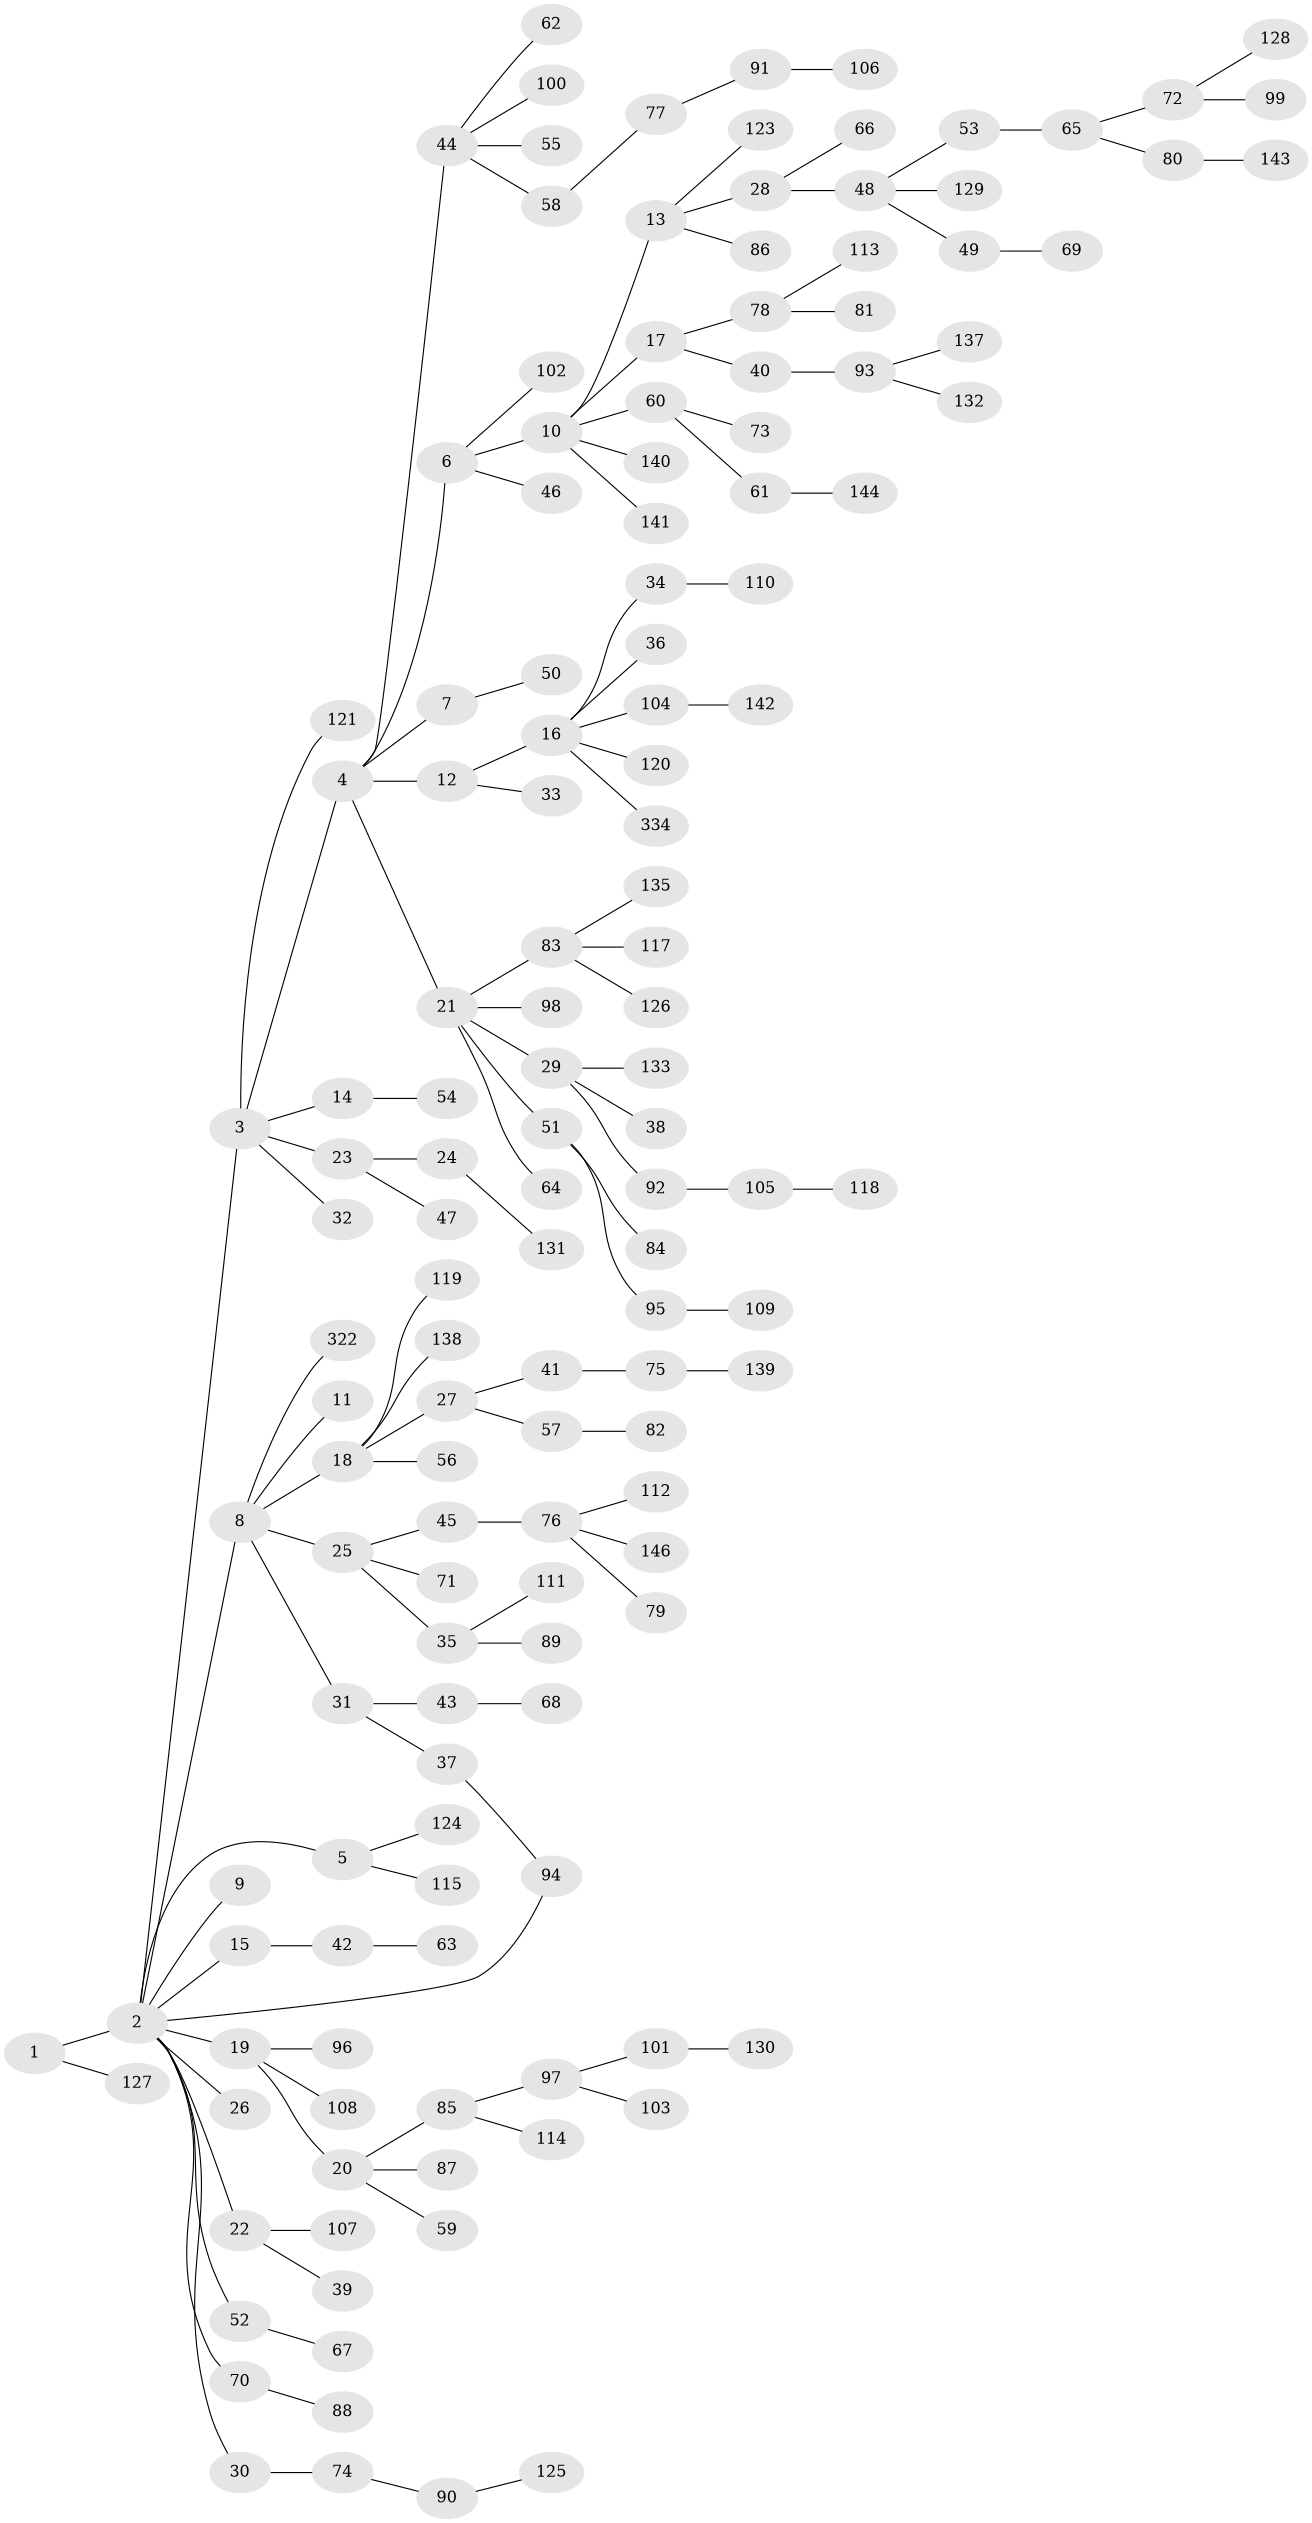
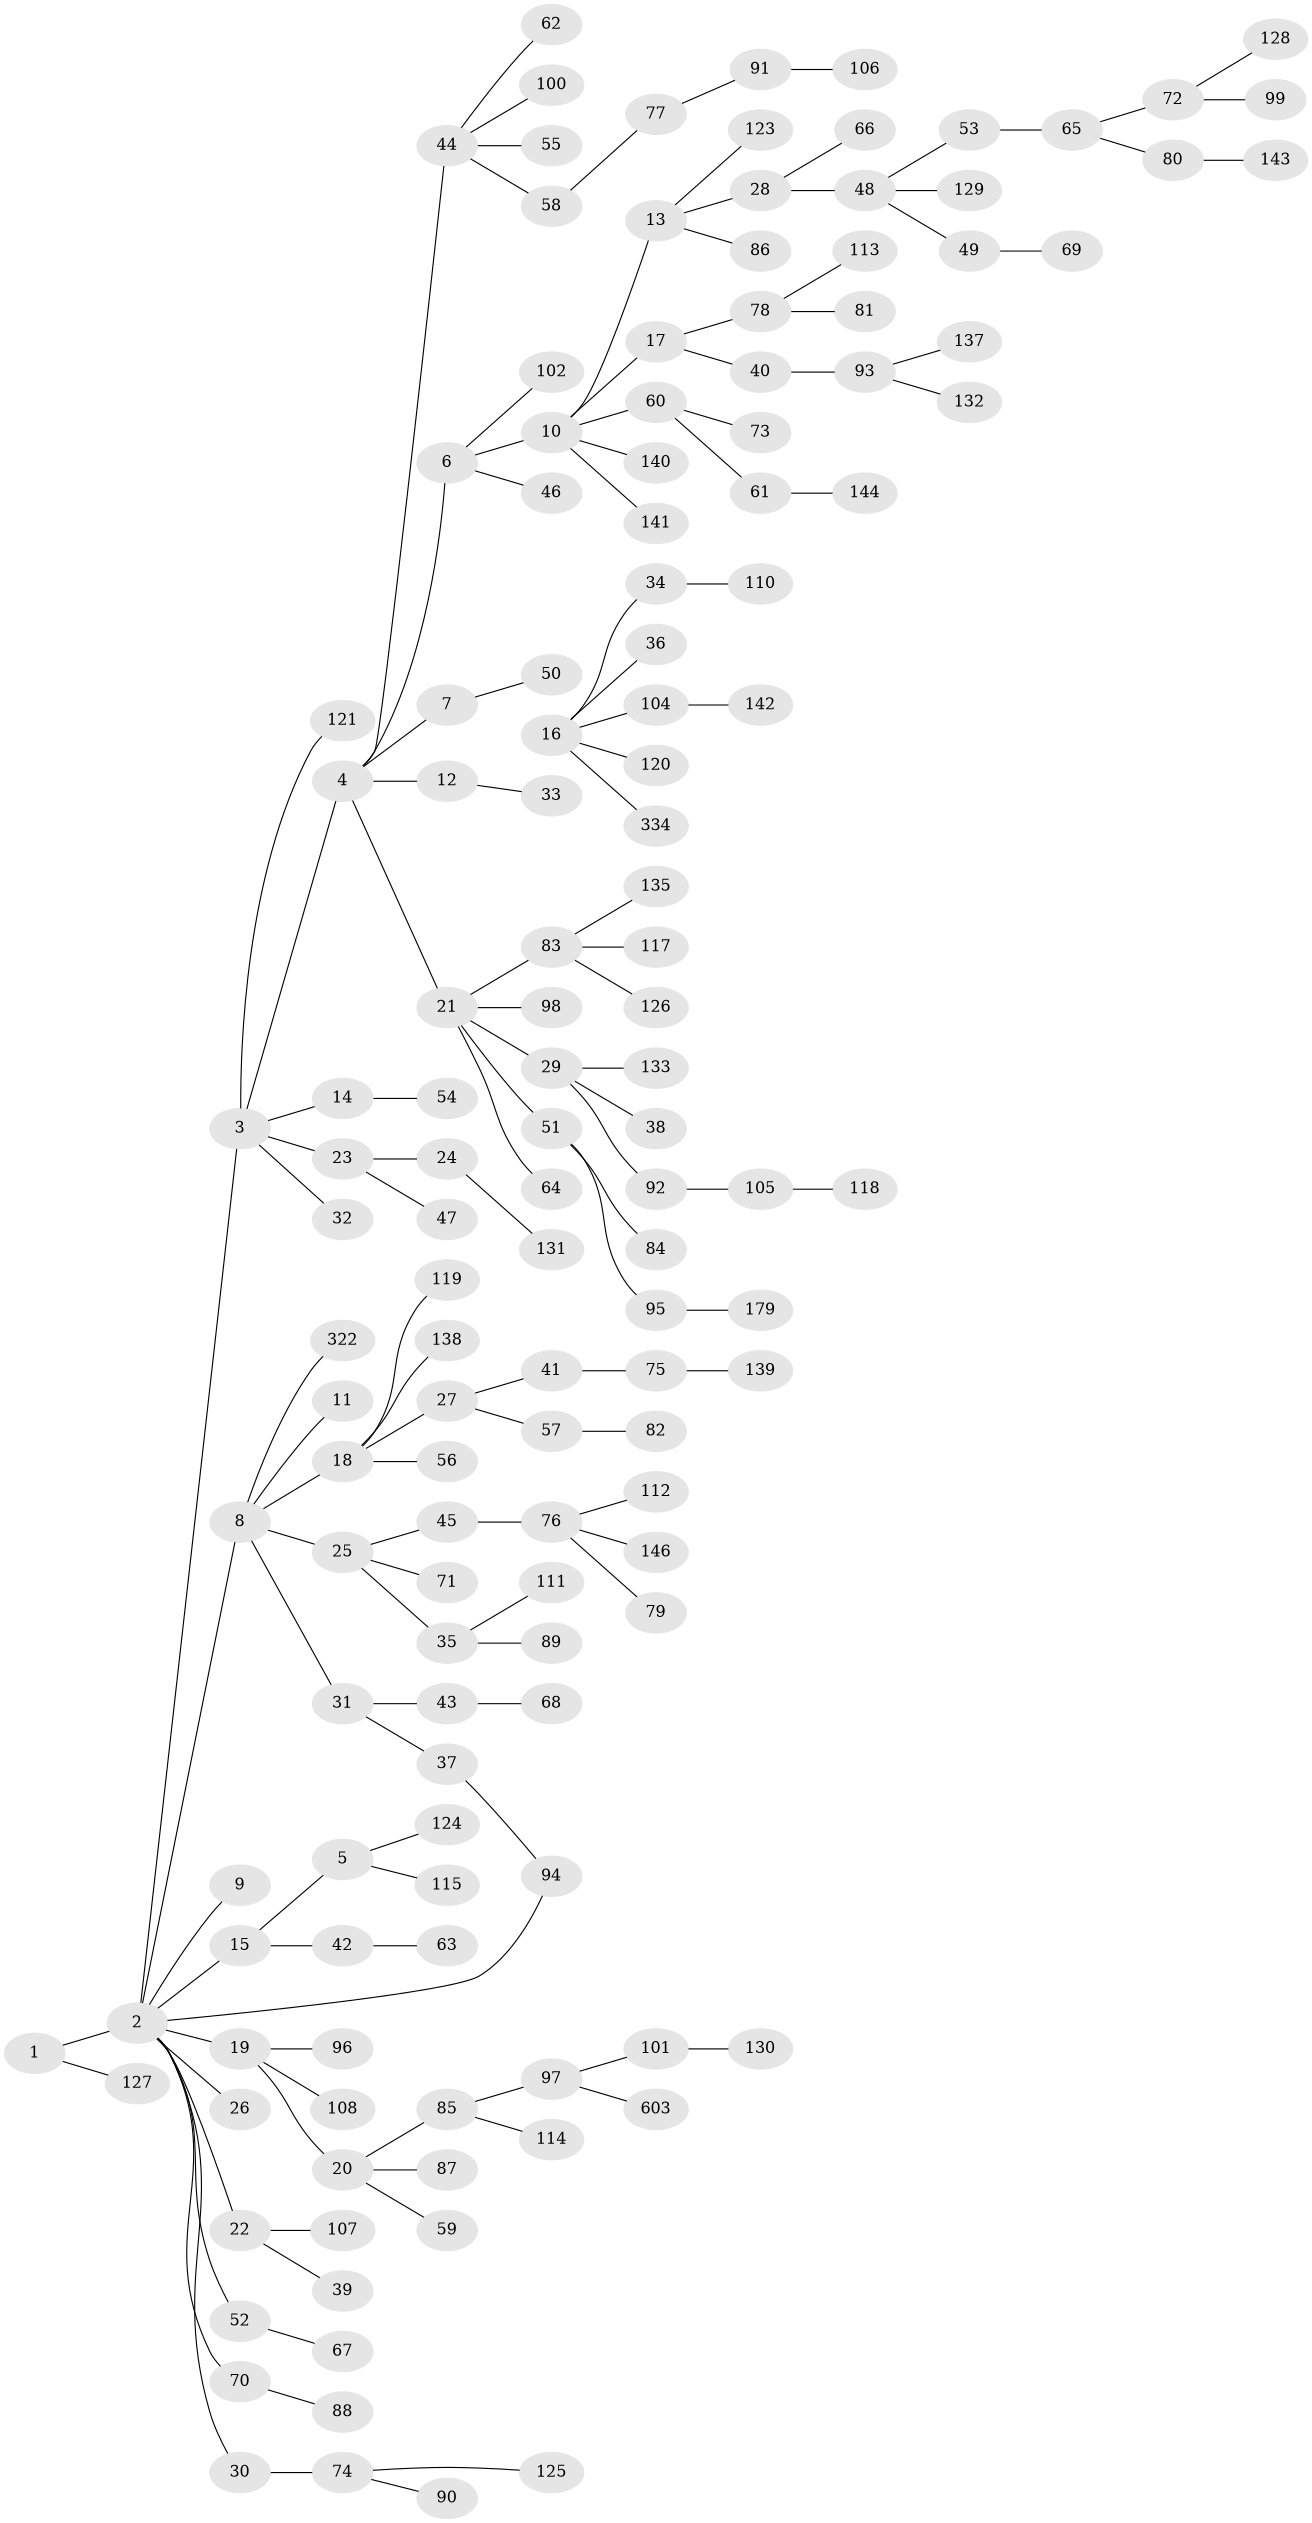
(500, 758) -> none
(761, 1310) -> (761, 1310)
(188, 1875) -> (291, 1903)
(656, 2109) -> (656, 2109)
(499, 2486) -> (446, 2467)
